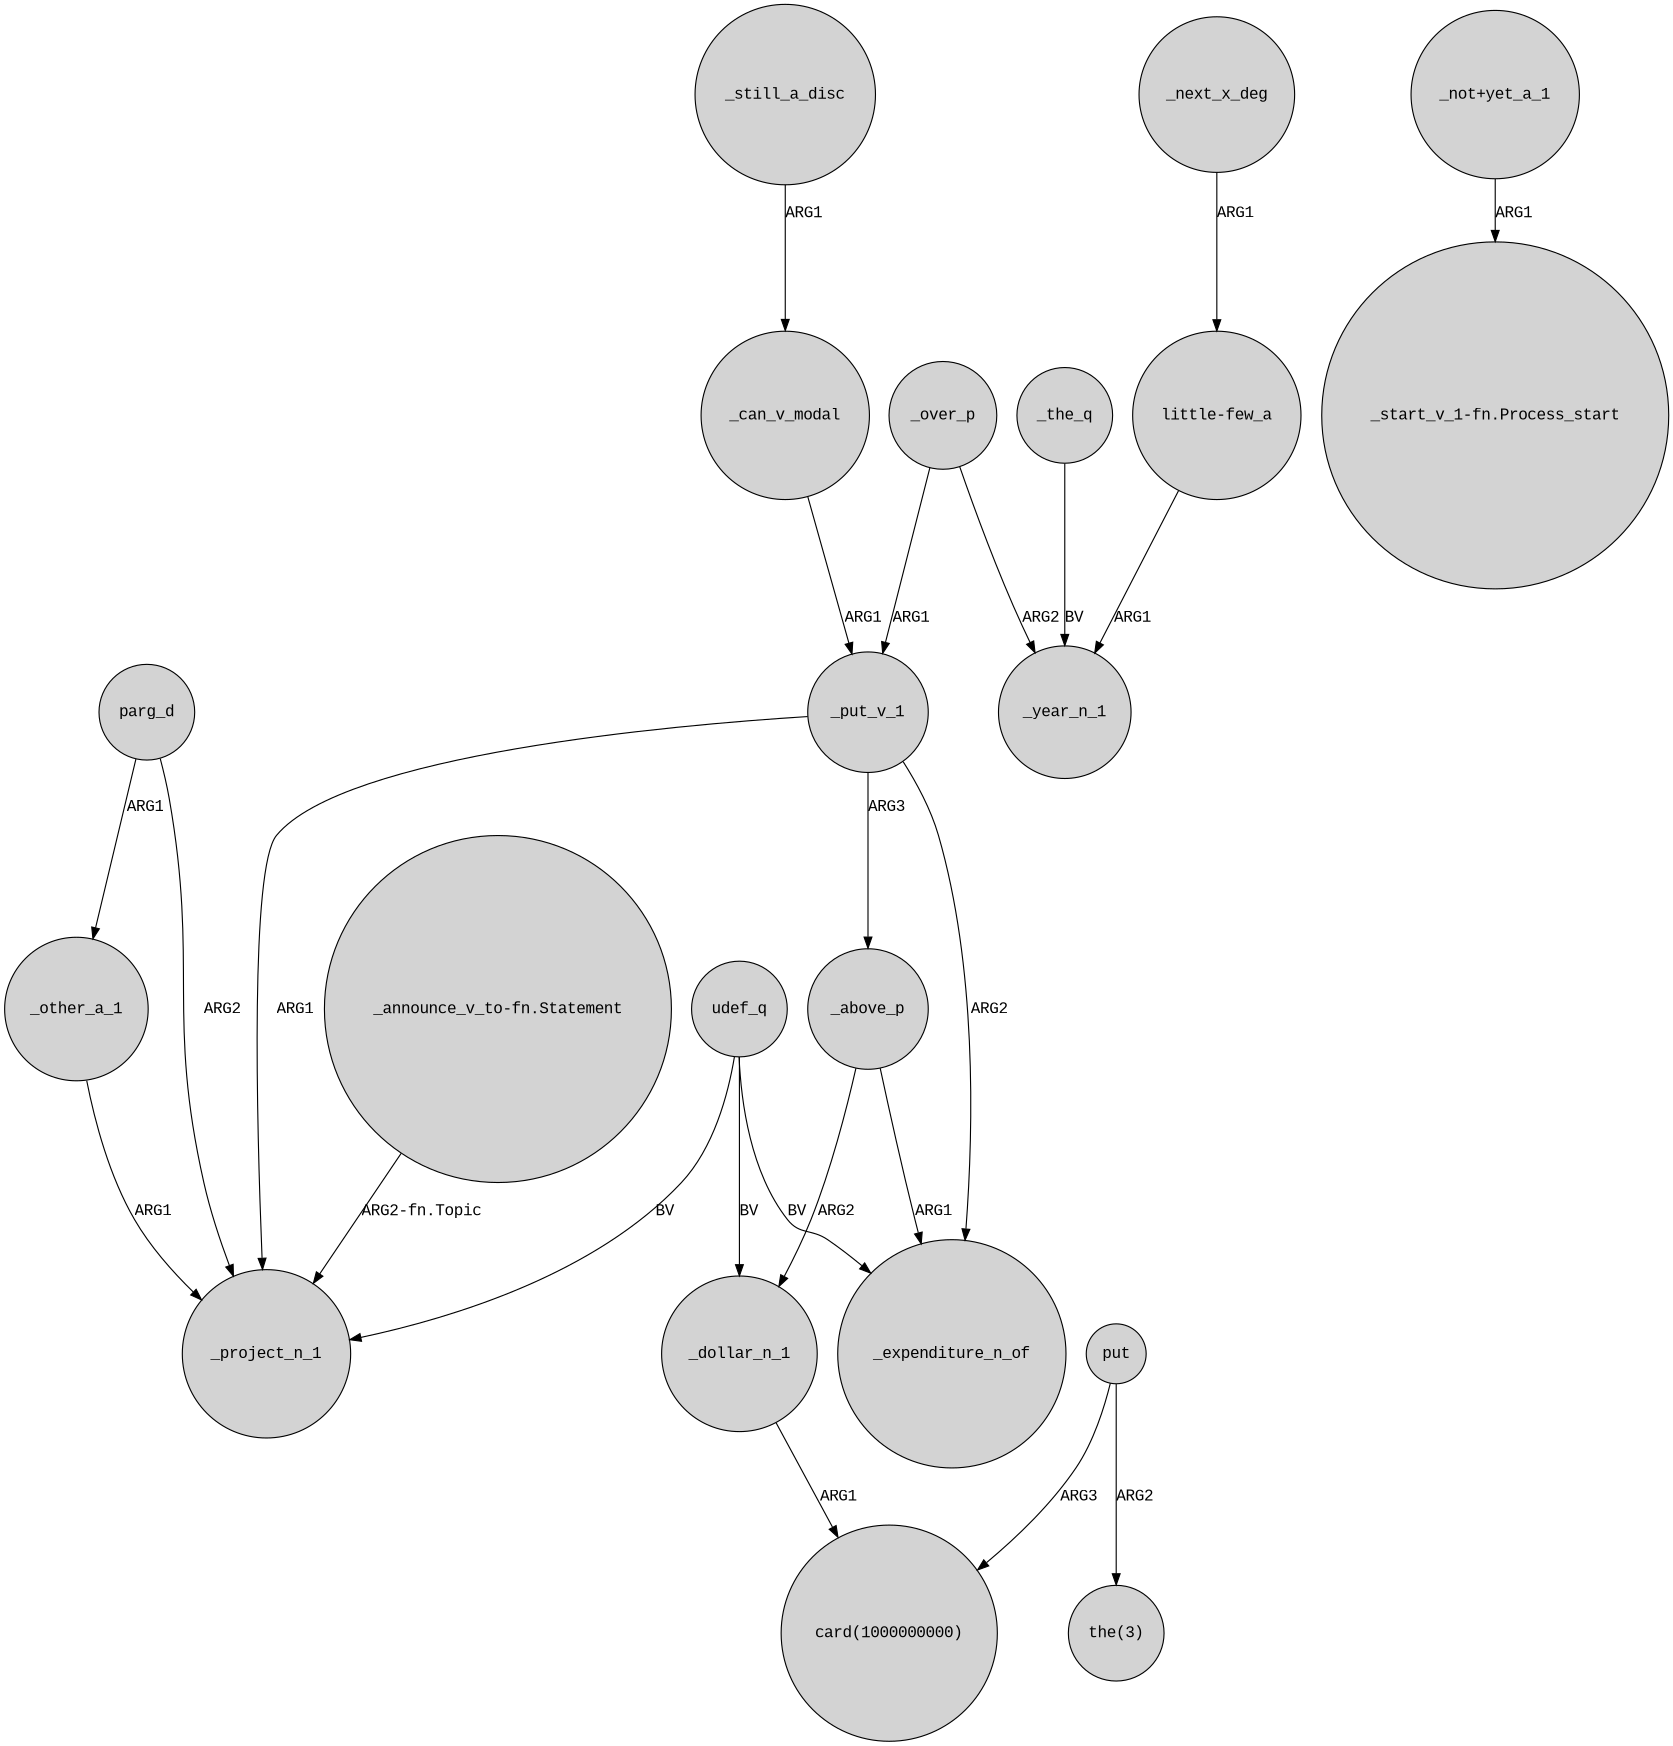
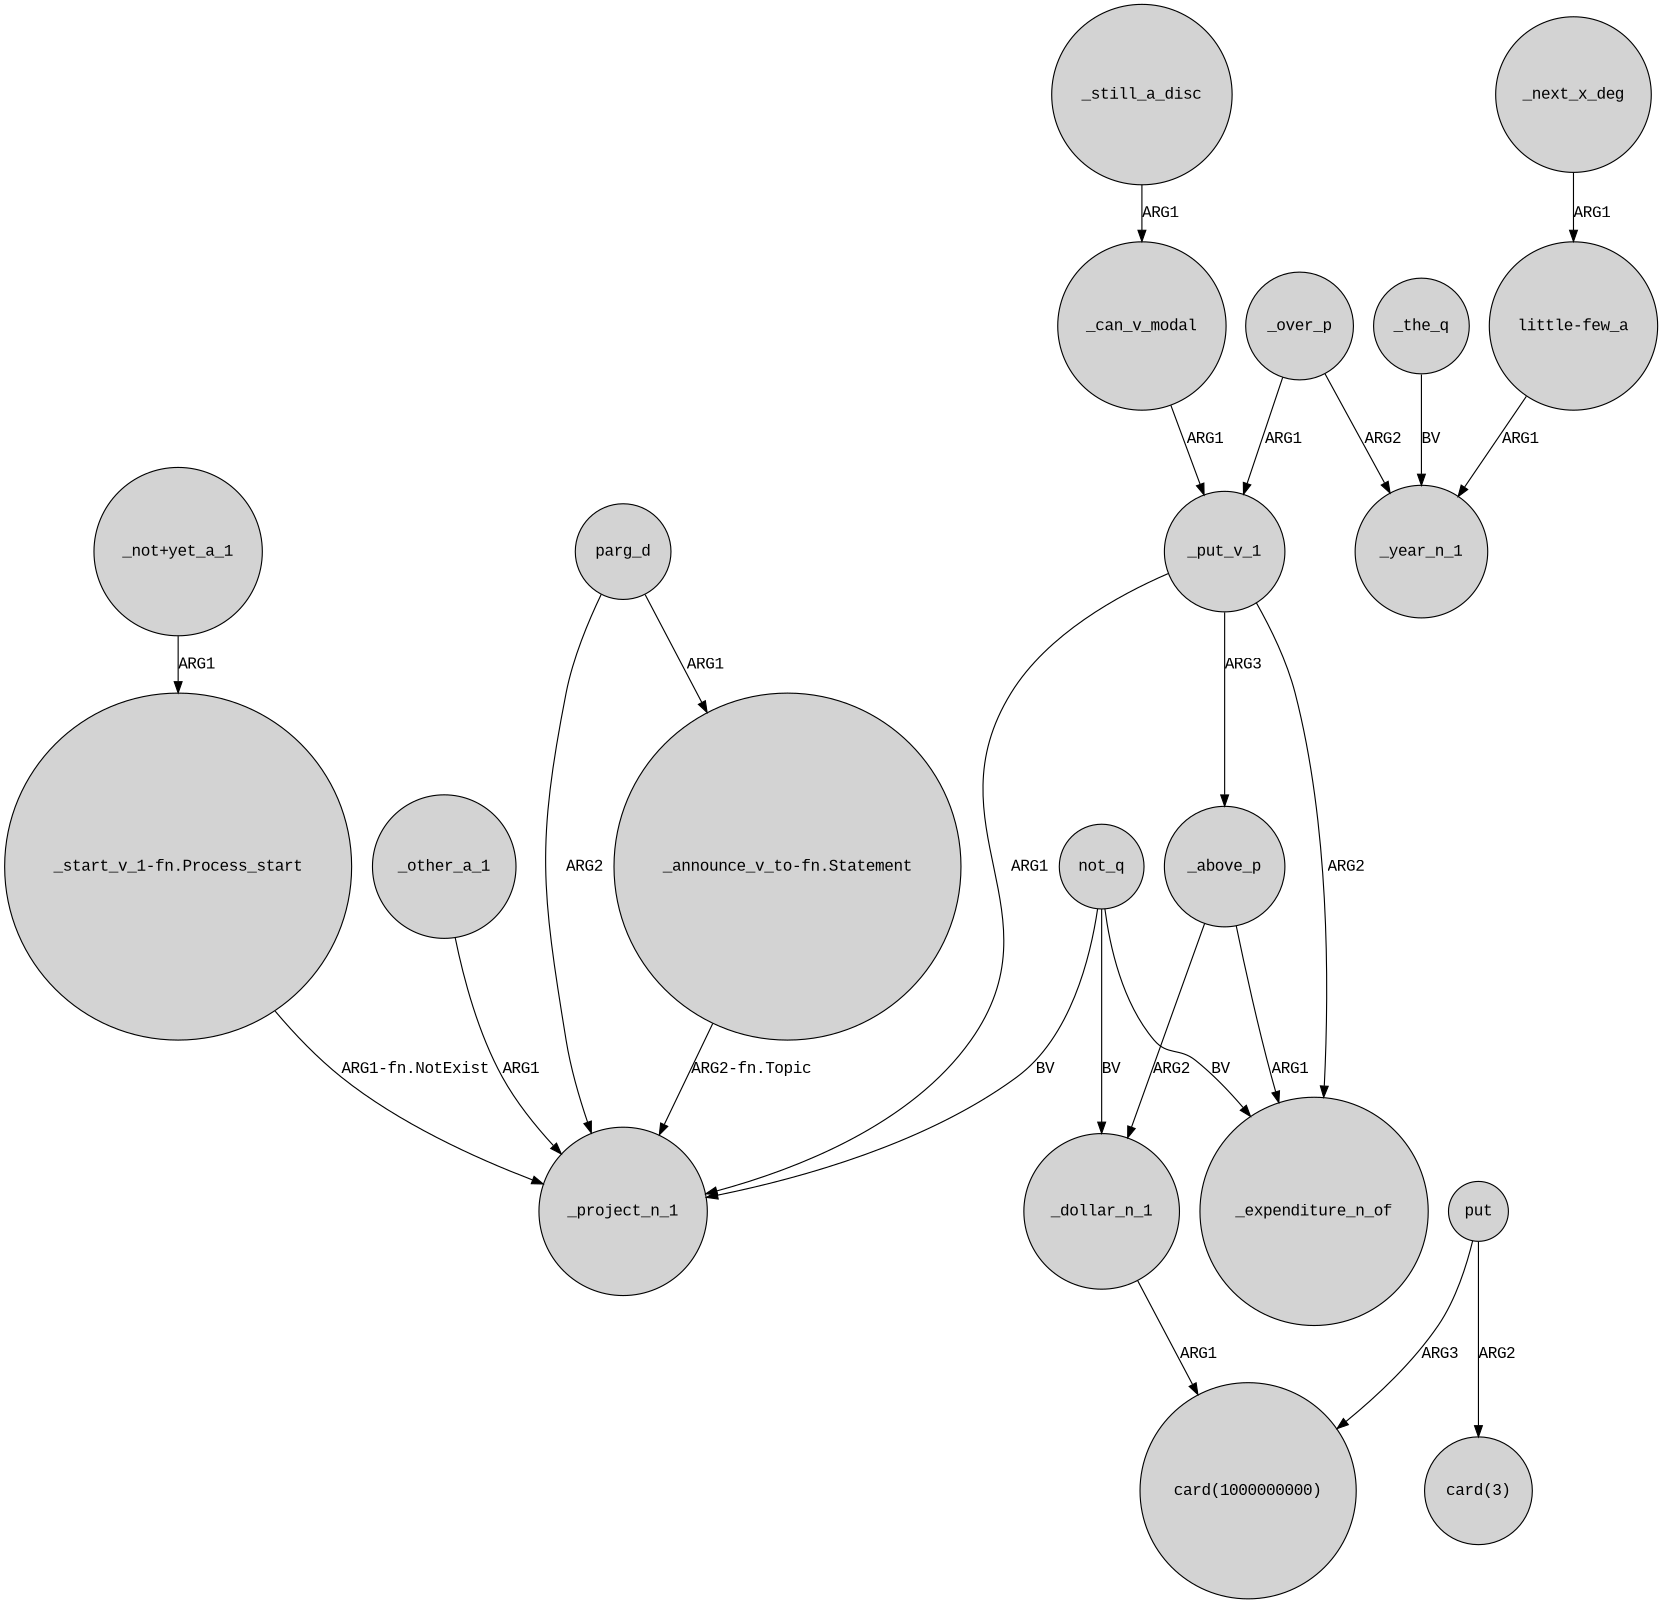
(116, 843) -> (673, 648)
(739, 1009) -> (1102, 867)
none -> (392, 1112)
(1116, 1633) -> (1478, 1491)
